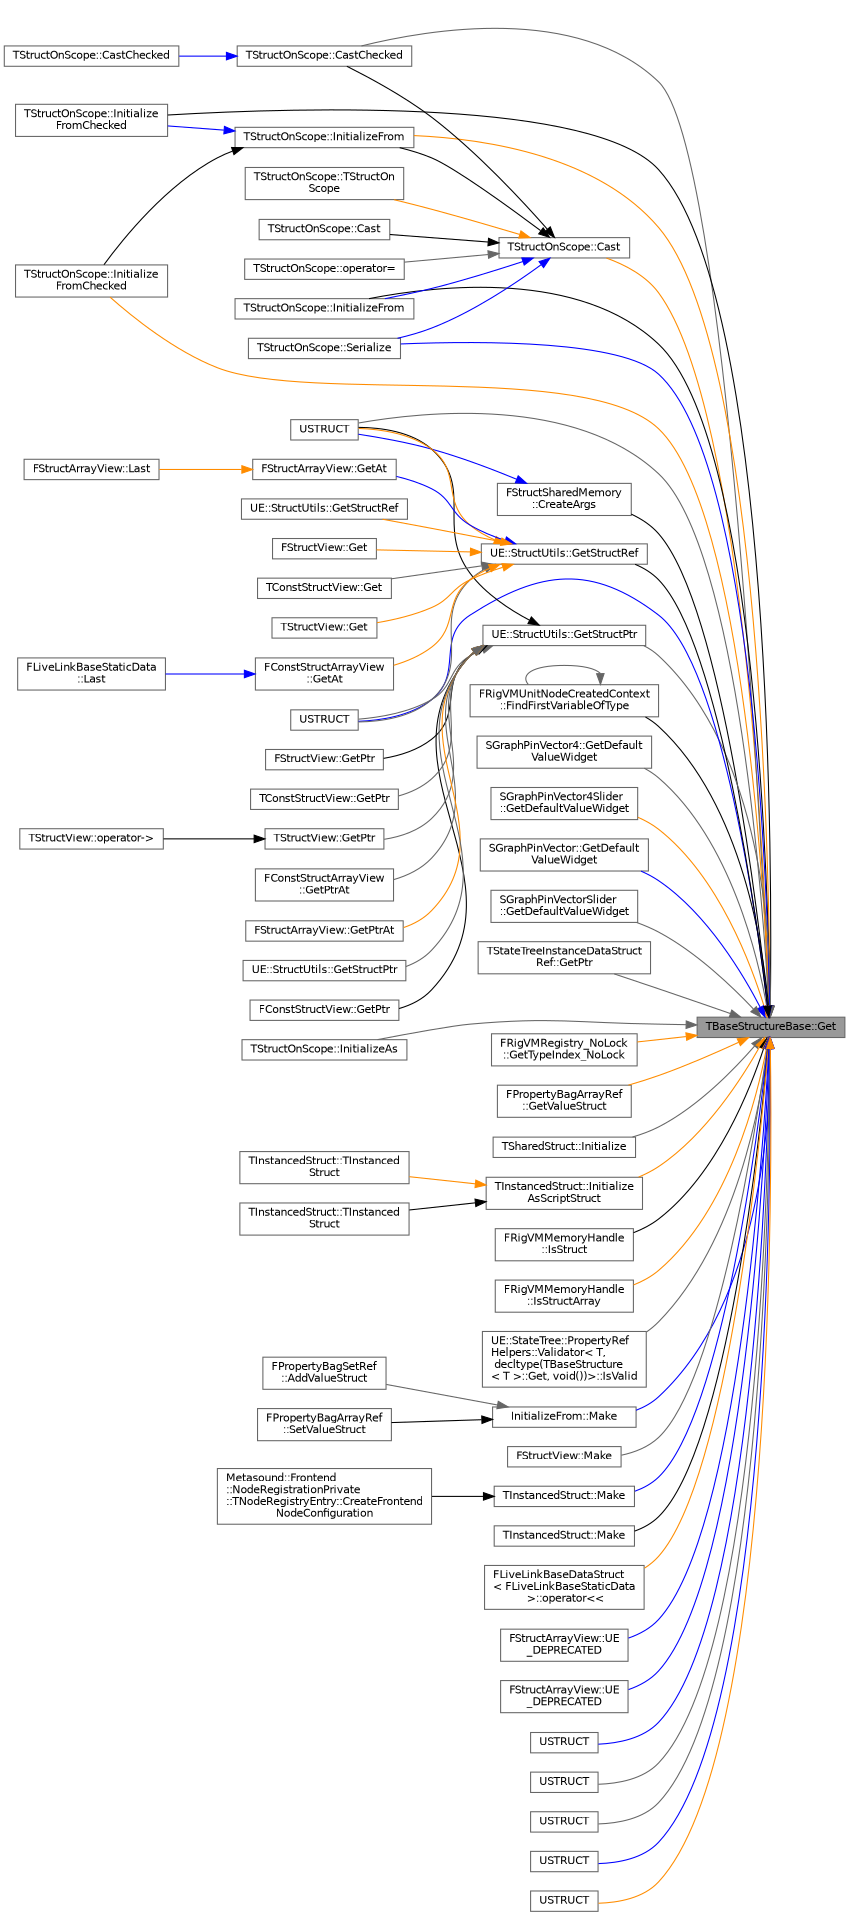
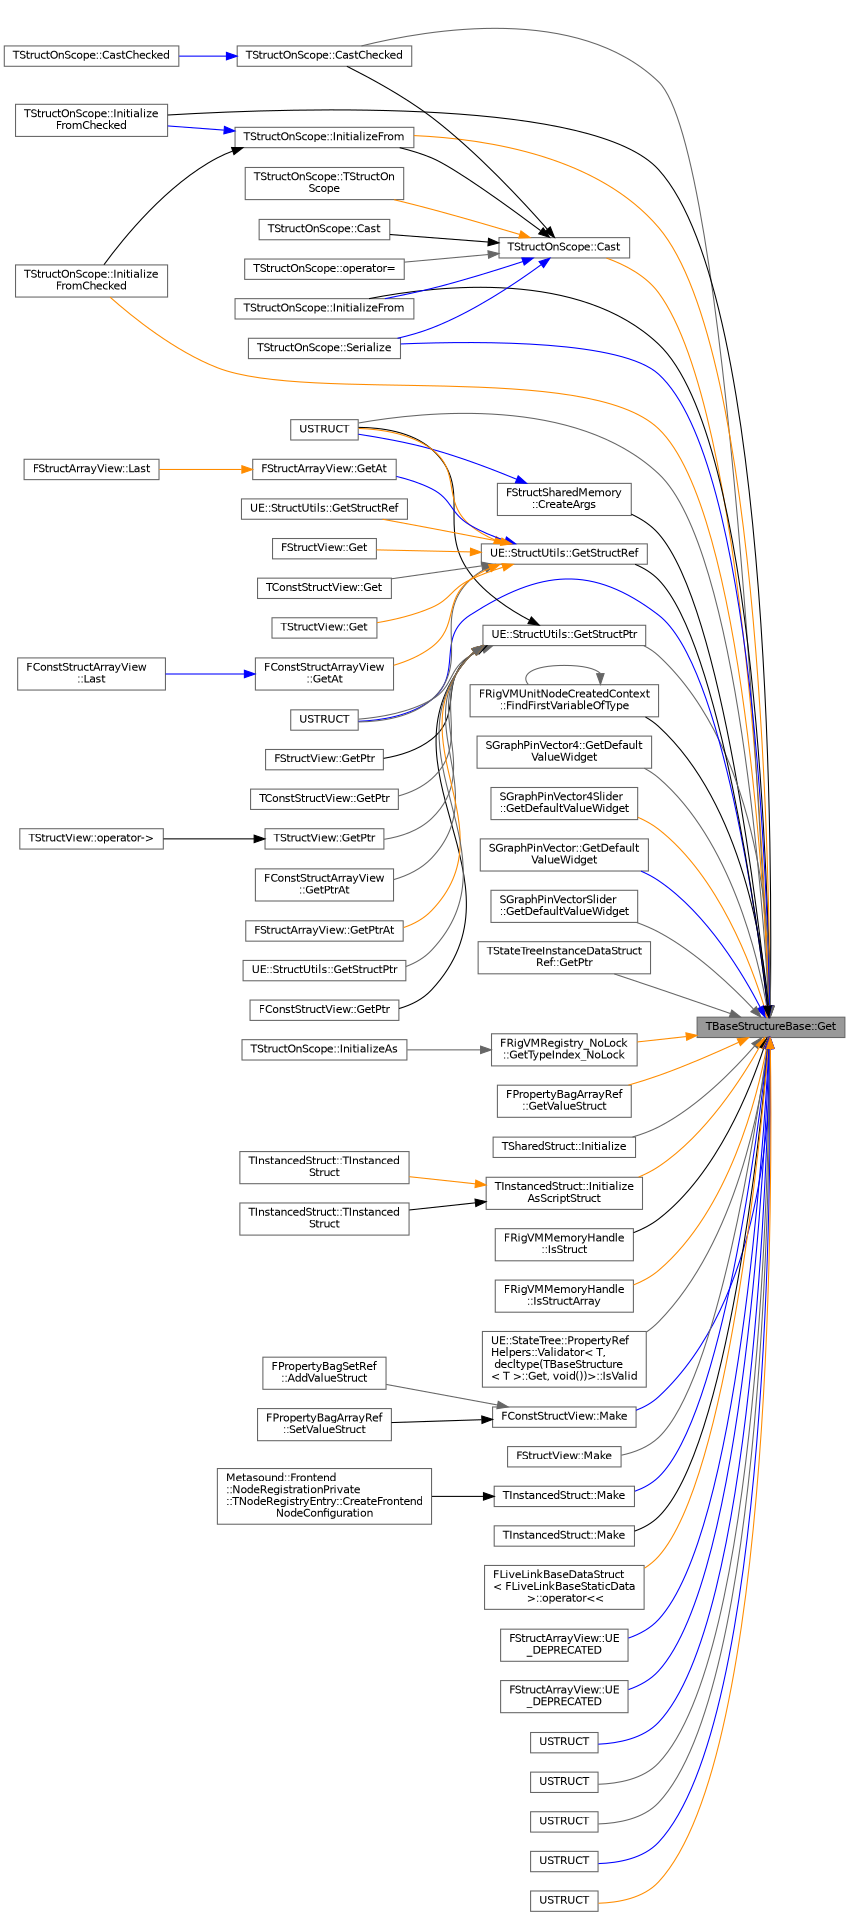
(92, 674) -> (92, 674)
(531, 1021) -> (444, 1050)
(564, 1417) -> (564, 1417)
